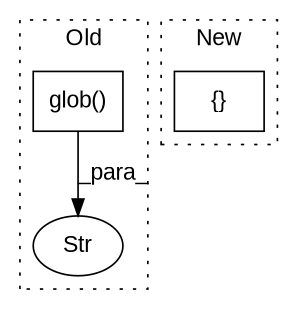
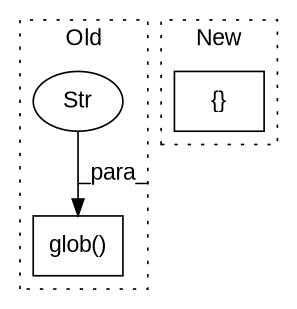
(78, 165) -> (78, 165)
